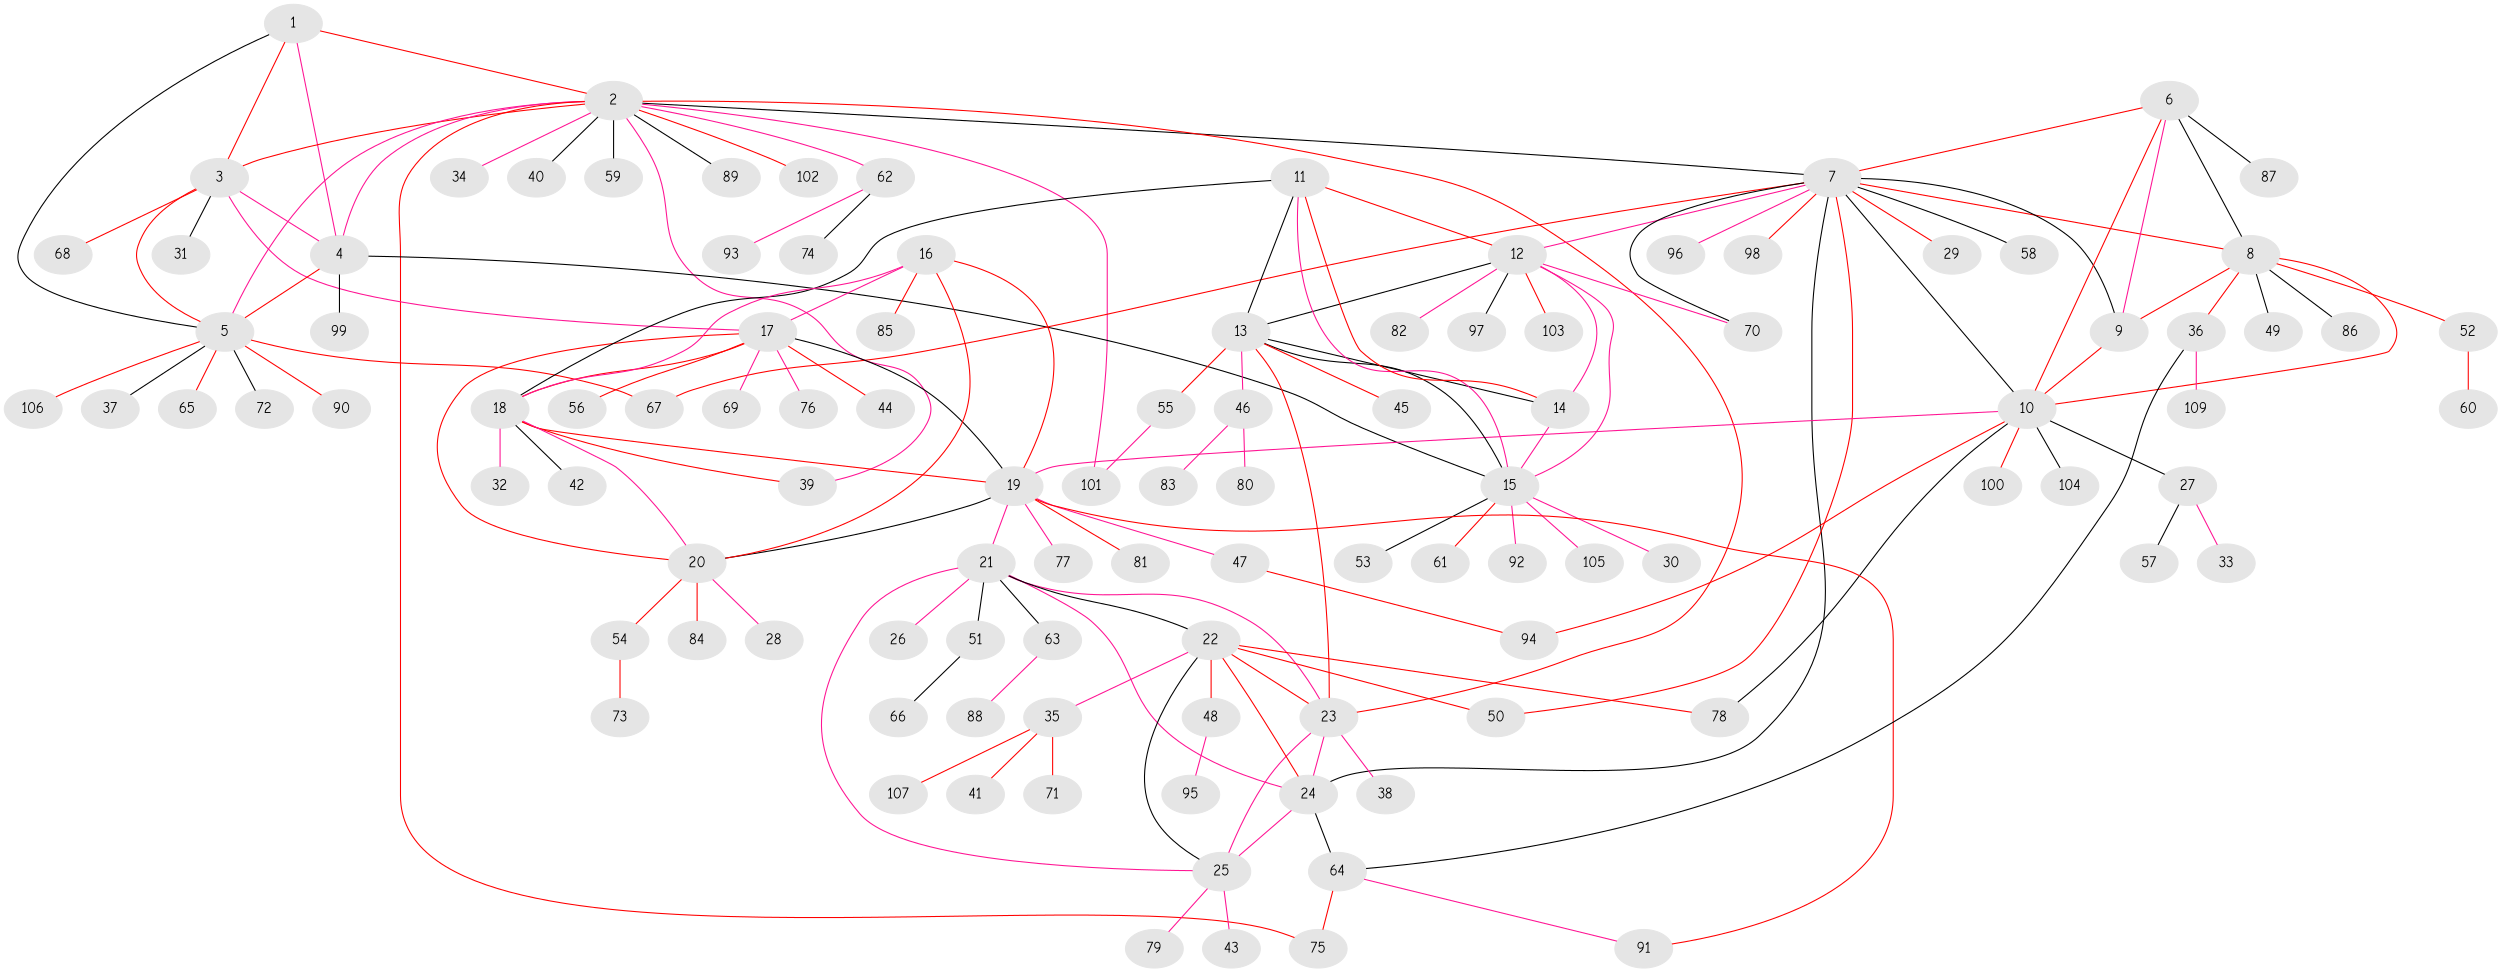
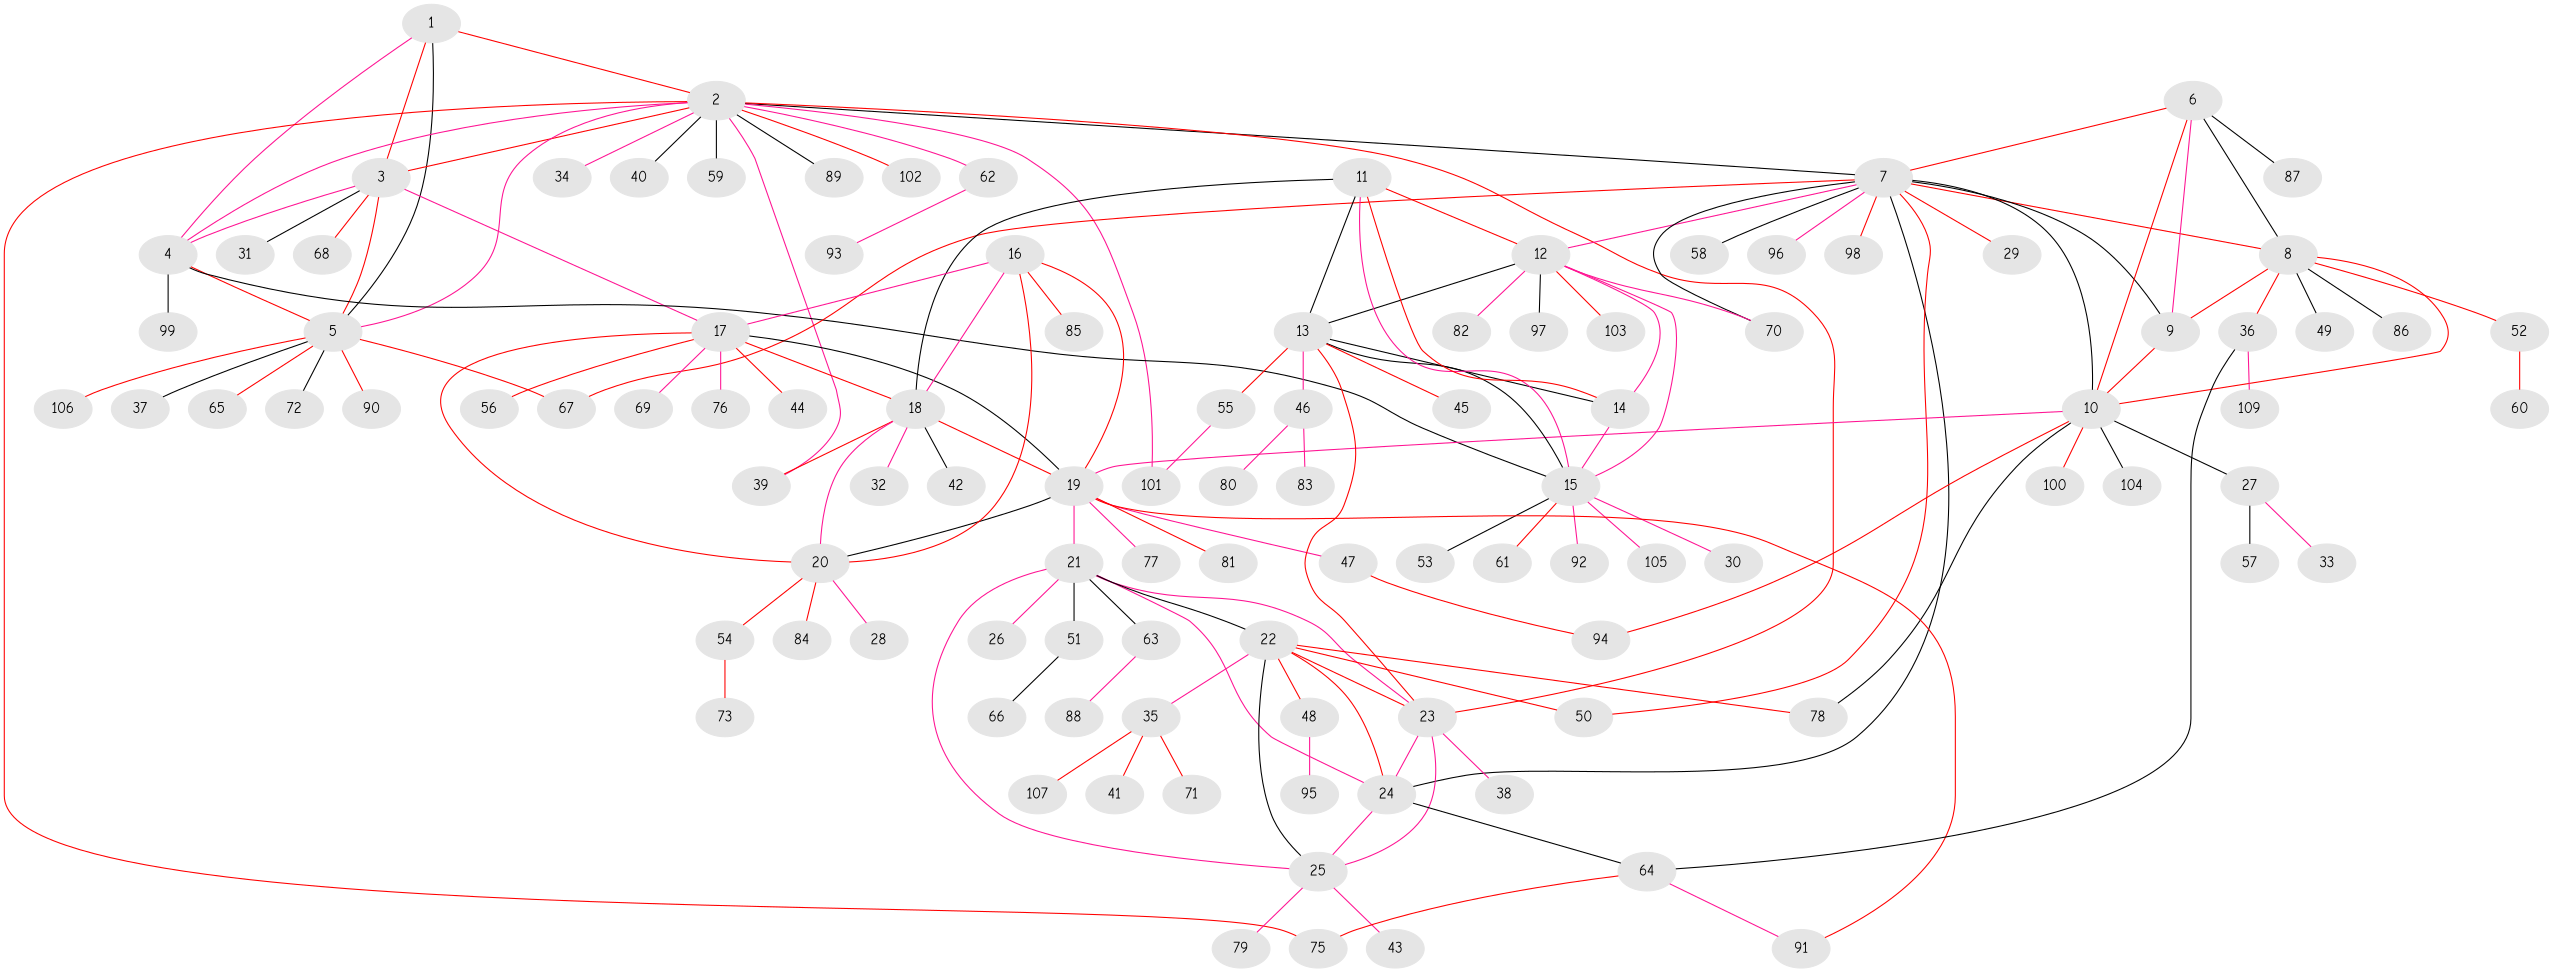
(808, 255) -> none
